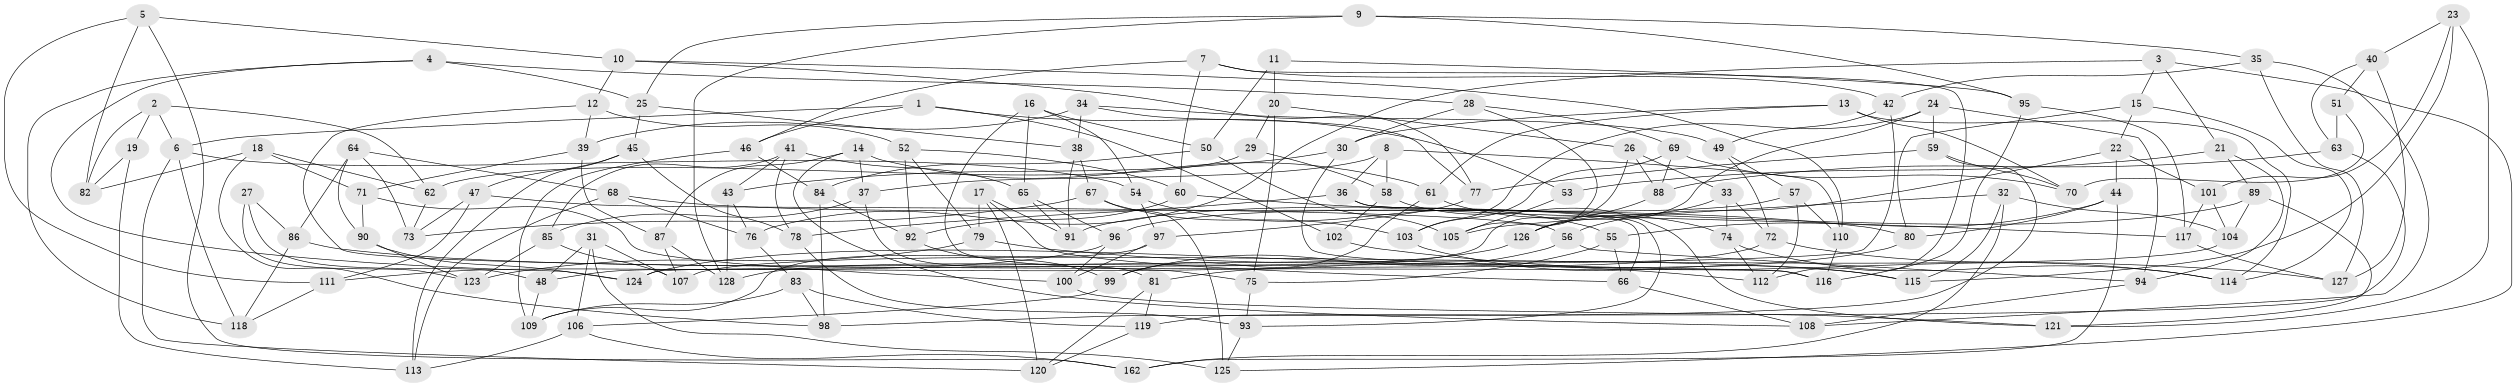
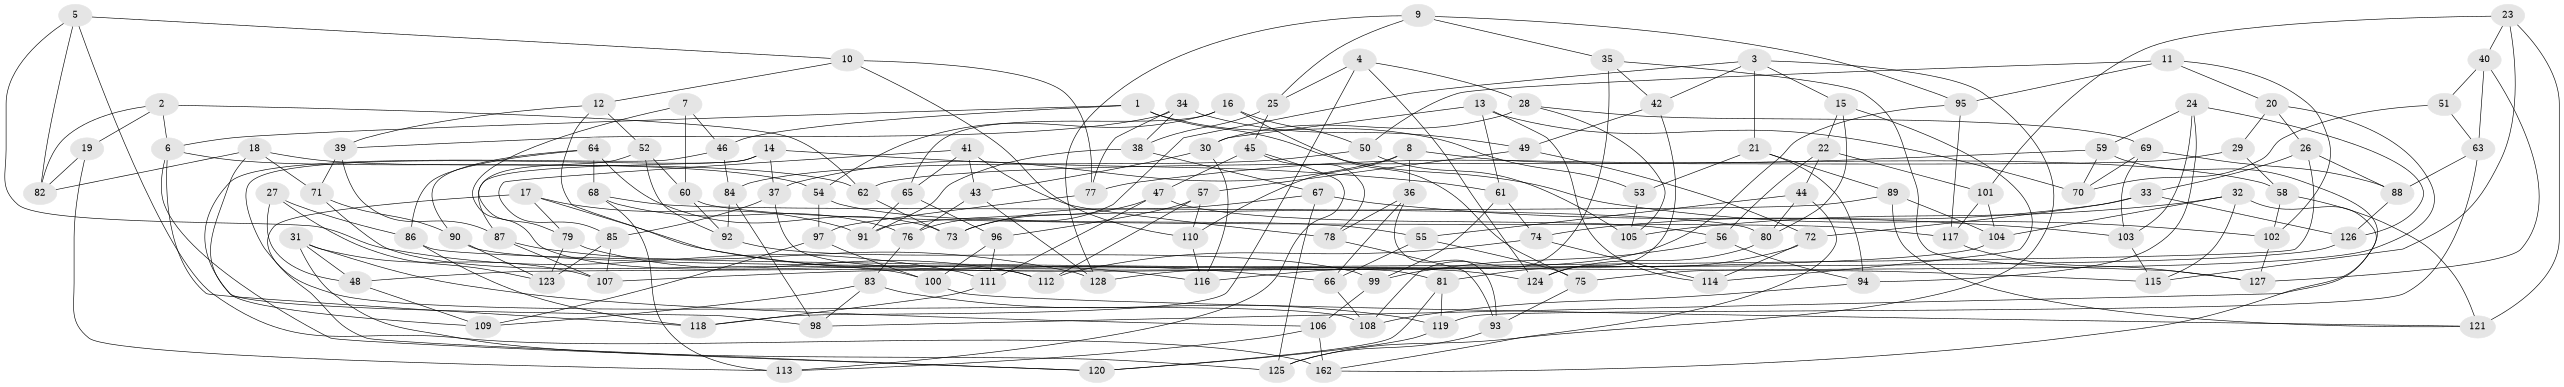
(1515, 77) -> (1706, 82)
none -> (2308, 104)
